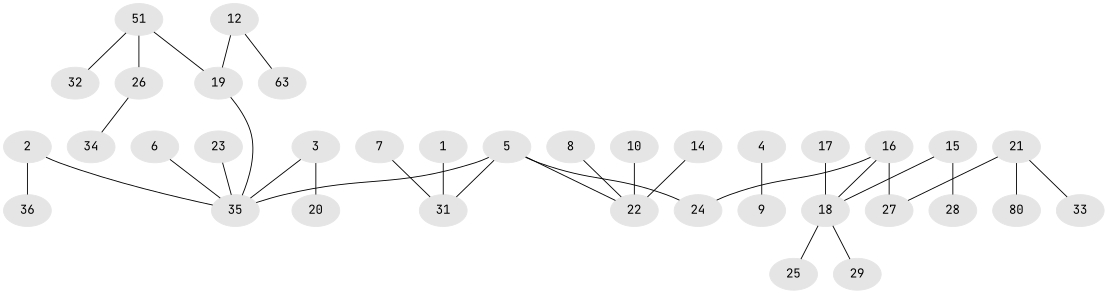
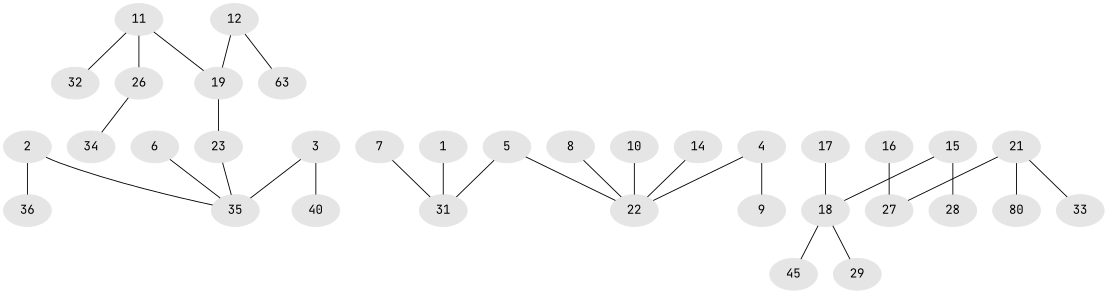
(139, 19) -> (139, 19)
(253, 144) -> (219, 115)
none -> (698, 179)
(857, 179) -> none
(373, 182) -> none
(316, 211) -> (316, 211)
(698, 211) -> none
(794, 274) -> (794, 274)
